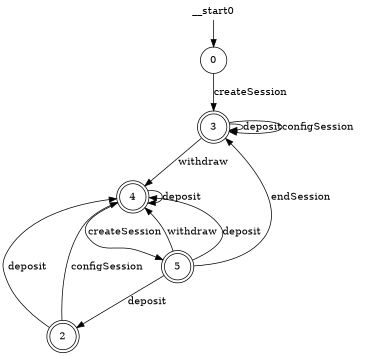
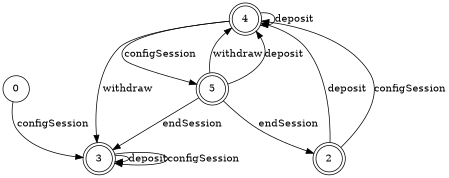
(214, 11) -> none
(250, 92) -> (53, 124)
(176, 160) -> (116, 51)
(125, 232) -> (160, 54)
(147, 302) -> (289, 124)
